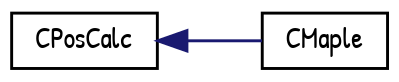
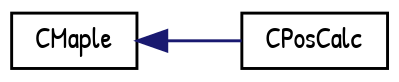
(225, 41) -> (205, 41)
